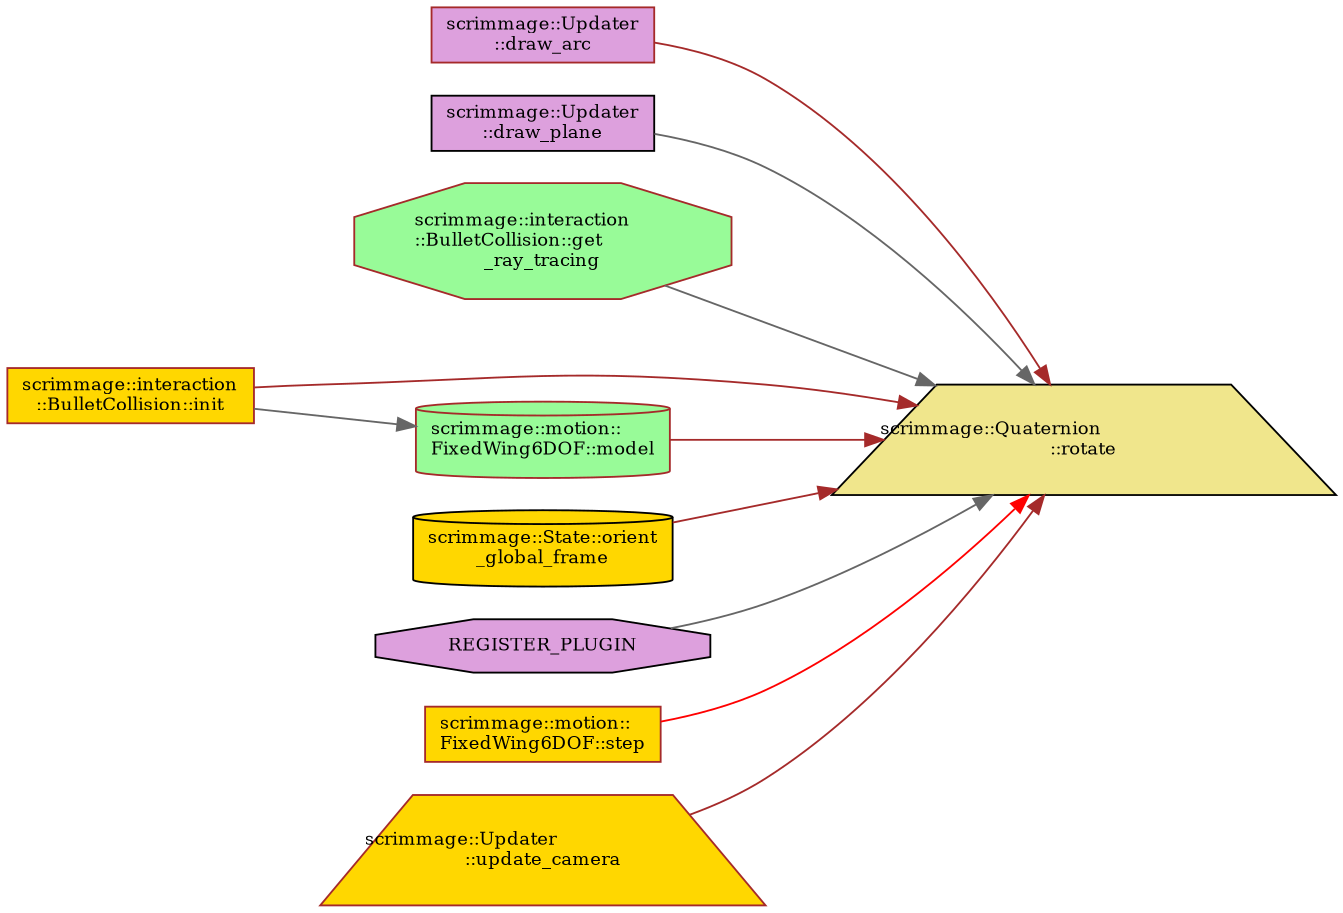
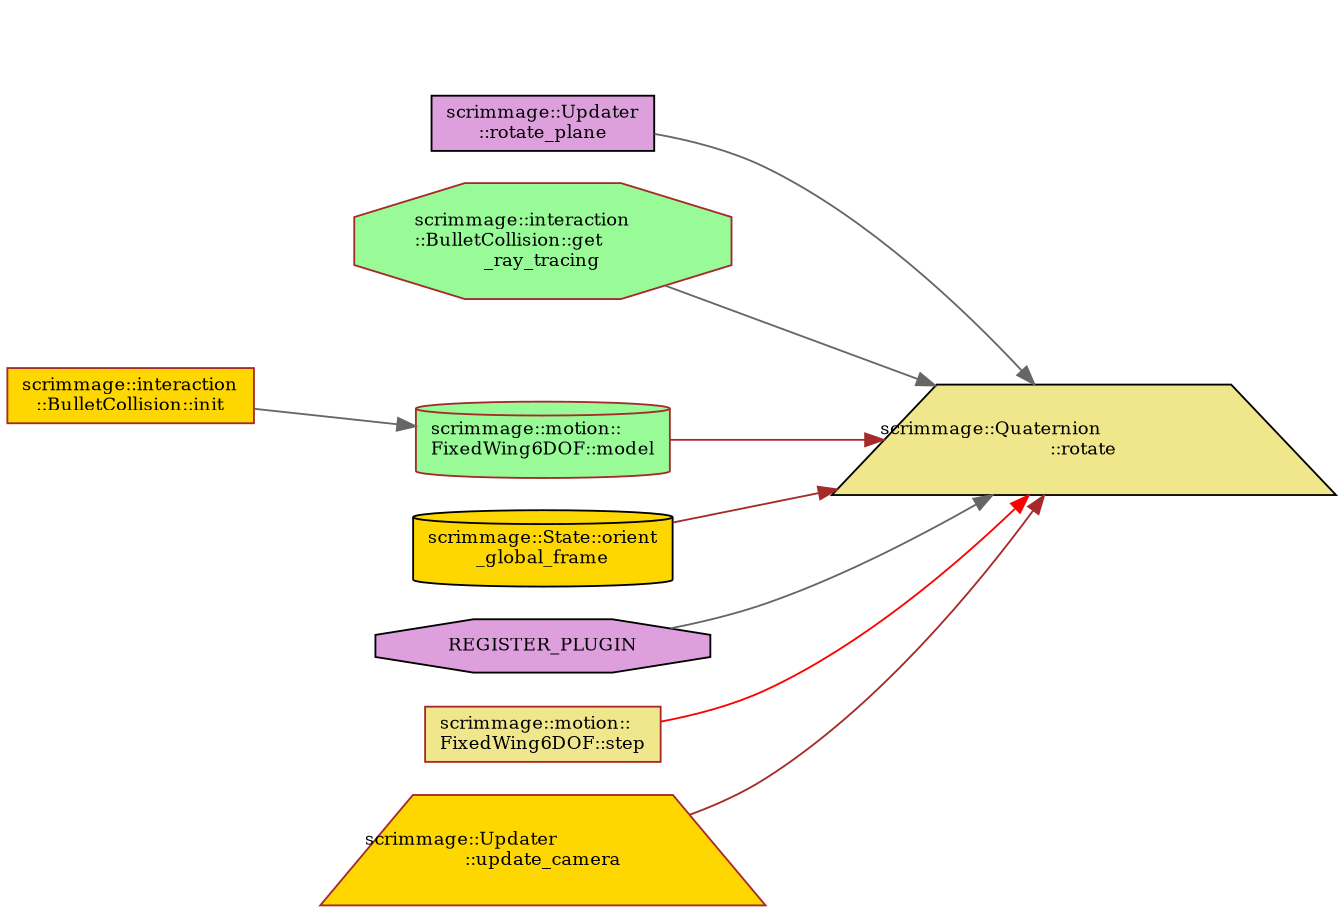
(543, 35) -> none
(543, 123) -> (543, 123)
(577, 376) -> none
(543, 734) -> (543, 734)
